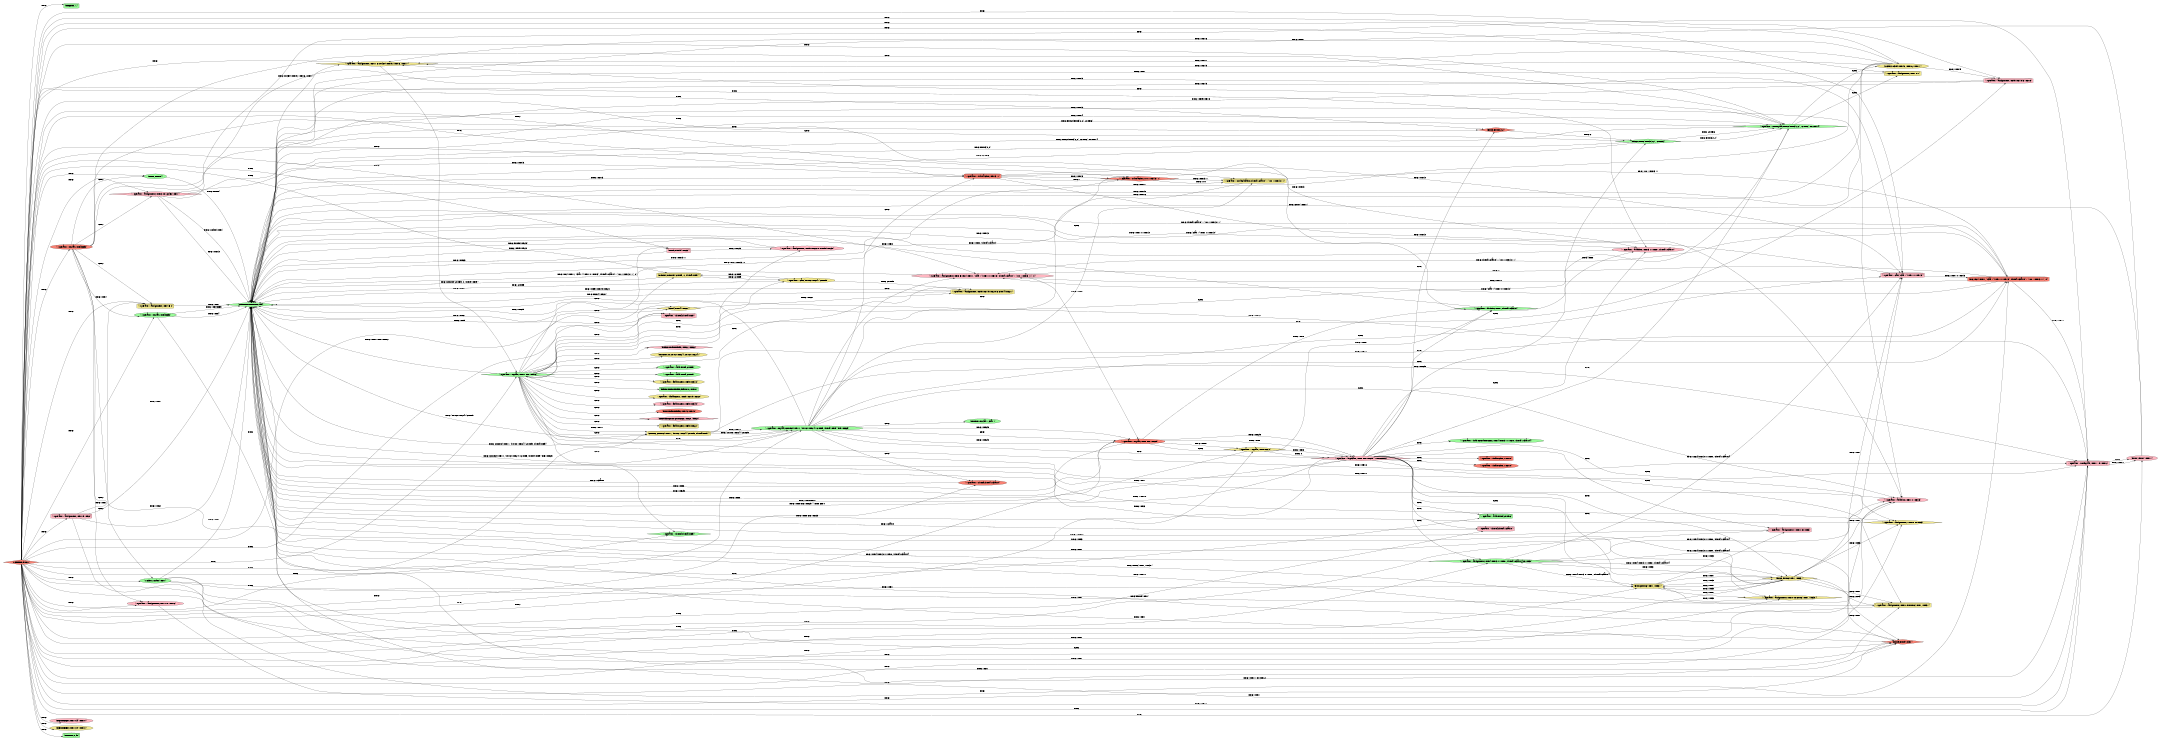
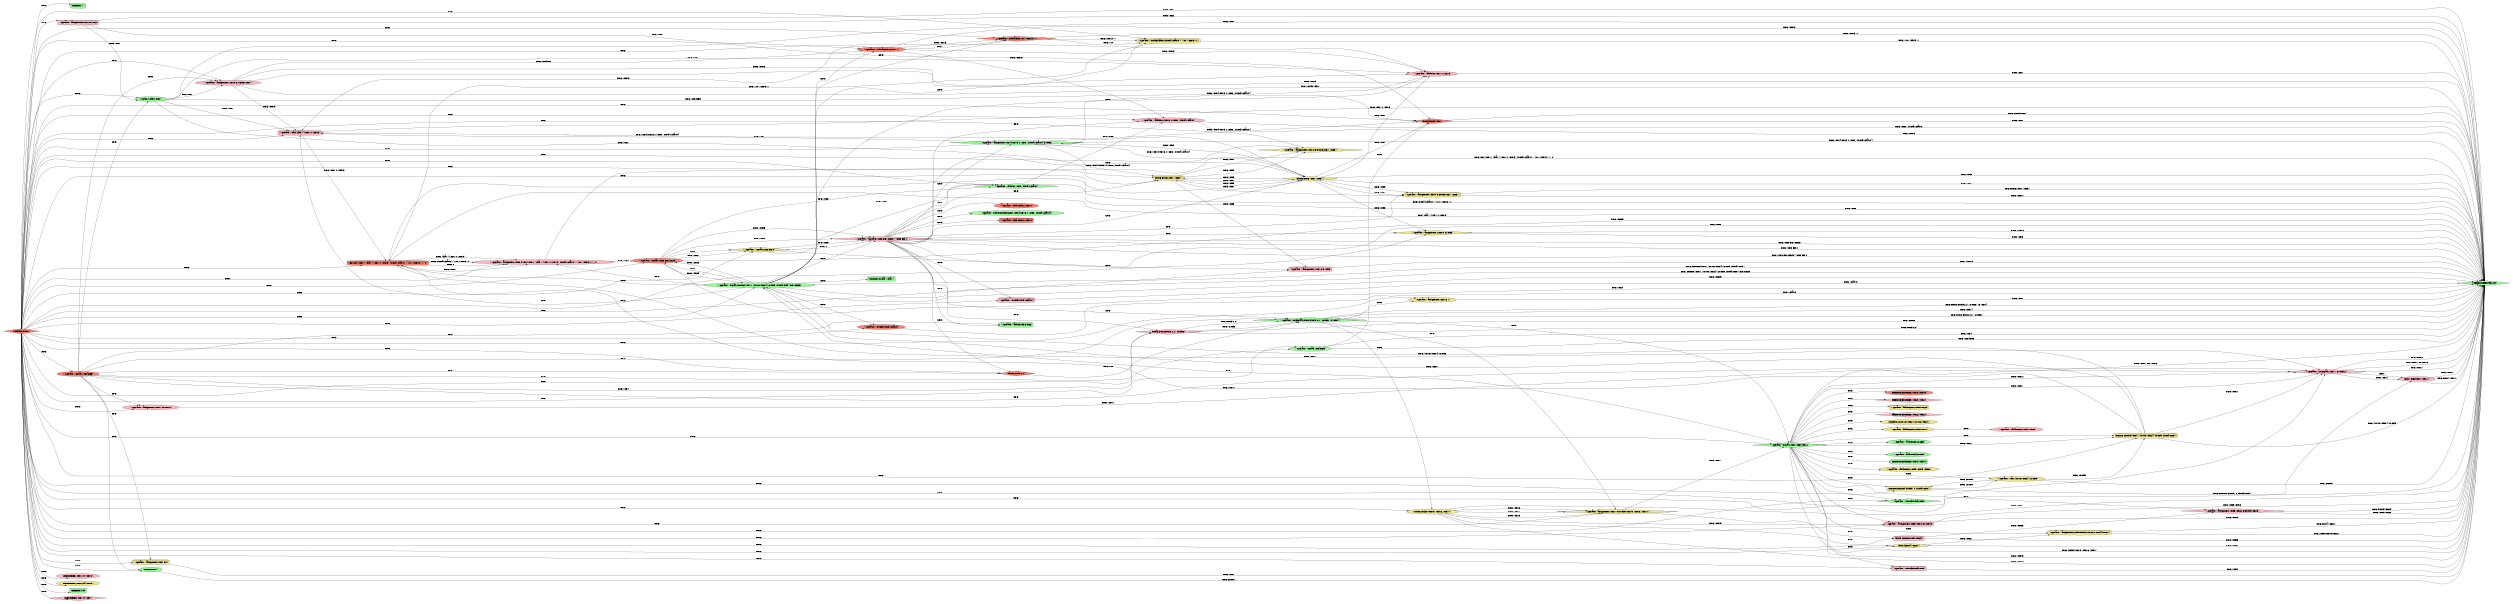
(1903, 74) -> (1432, 300)
none -> (194, 95)
(1588, 134) -> (1108, 367)
(1648, 141) -> (1168, 332)
(518, 163) -> (544, 62)
(983, 176) -> (881, 49)
(155, 194) -> (228, 83)
(273, 211) -> (2176, 551)
(807, 248) -> (2232, 511)
(679, 251) -> (1909, 538)
(897, 284) -> (2103, 478)
(1420, 367) -> (2232, 392)
(679, 389) -> (1909, 462)
(108, 405) -> (120, 59)
(583, 405) -> (1963, 429)
(679, 411) -> (1909, 393)
(679, 419) -> (1909, 400)
(983, 421) -> (881, 279)
(2142, 458) -> (2417, 379)
(2088, 463) -> (2326, 372)
none -> (78, 598)
(1077, 658) -> (693, 99)
